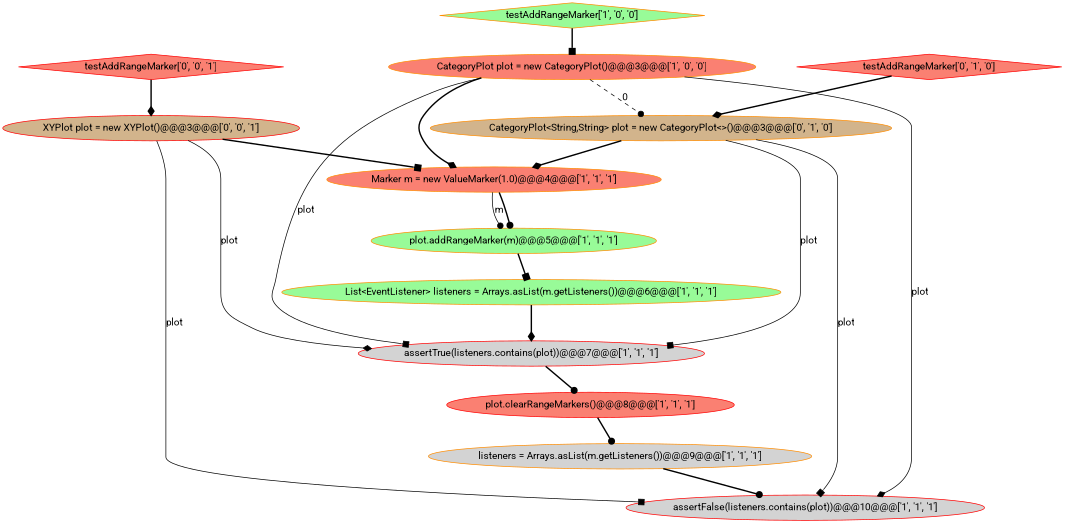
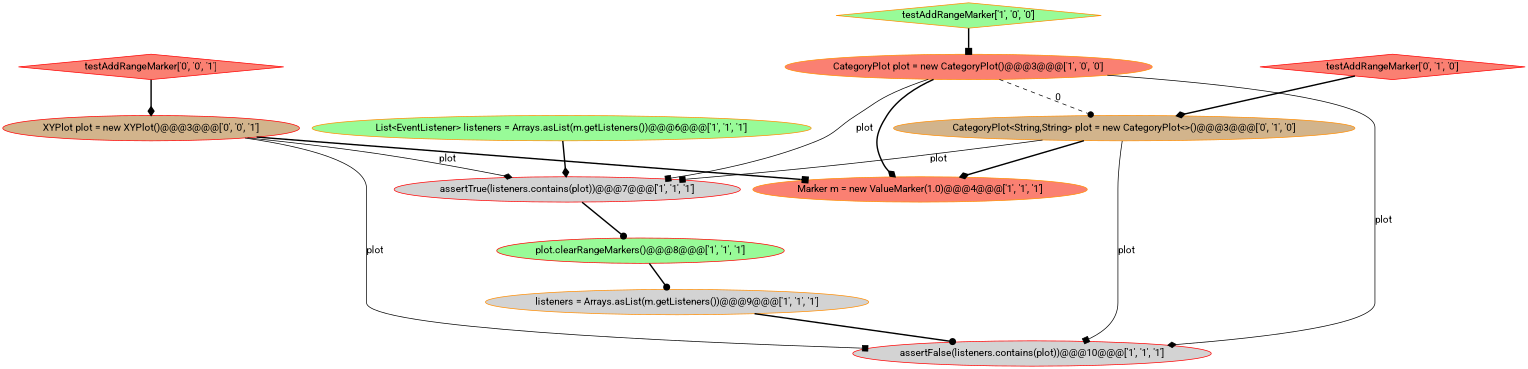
(514, 241) -> none
(591, 405) -> (640, 251)
